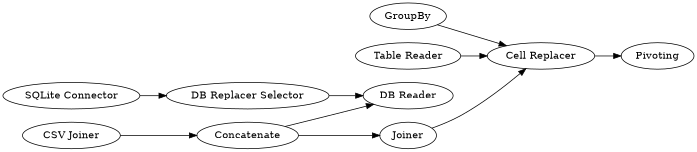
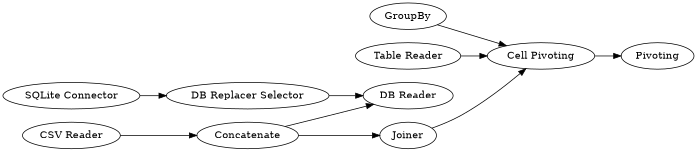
(541, 56) -> (541, 56)
(71, 135) -> (71, 135)
